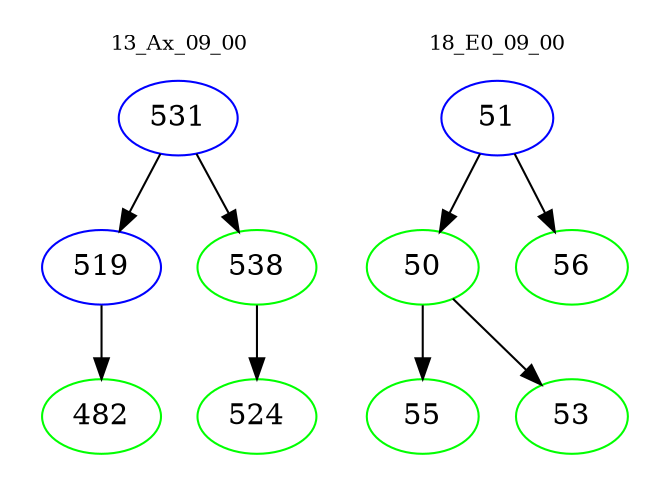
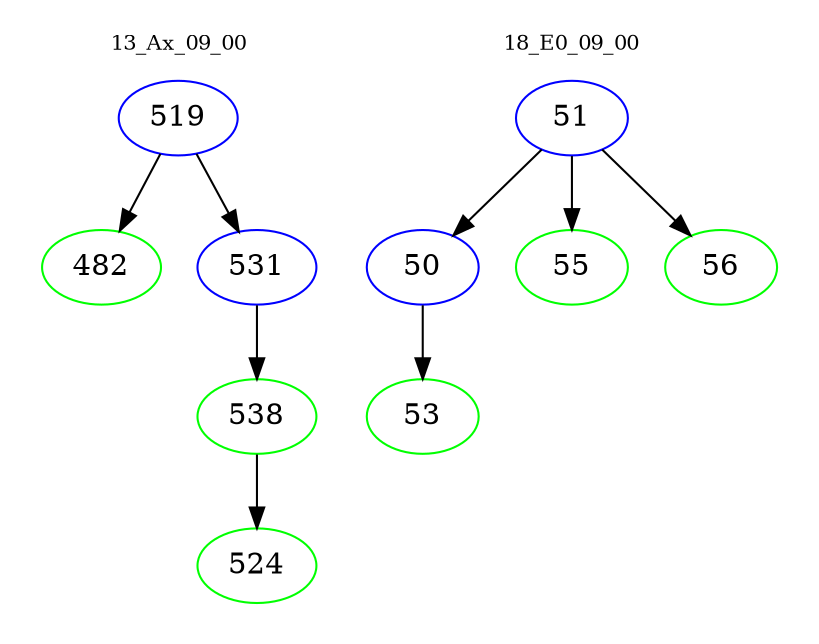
(145, 183) -> (213, 183)
(423, 267) -> (423, 267)
(423, 332) -> (572, 183)
